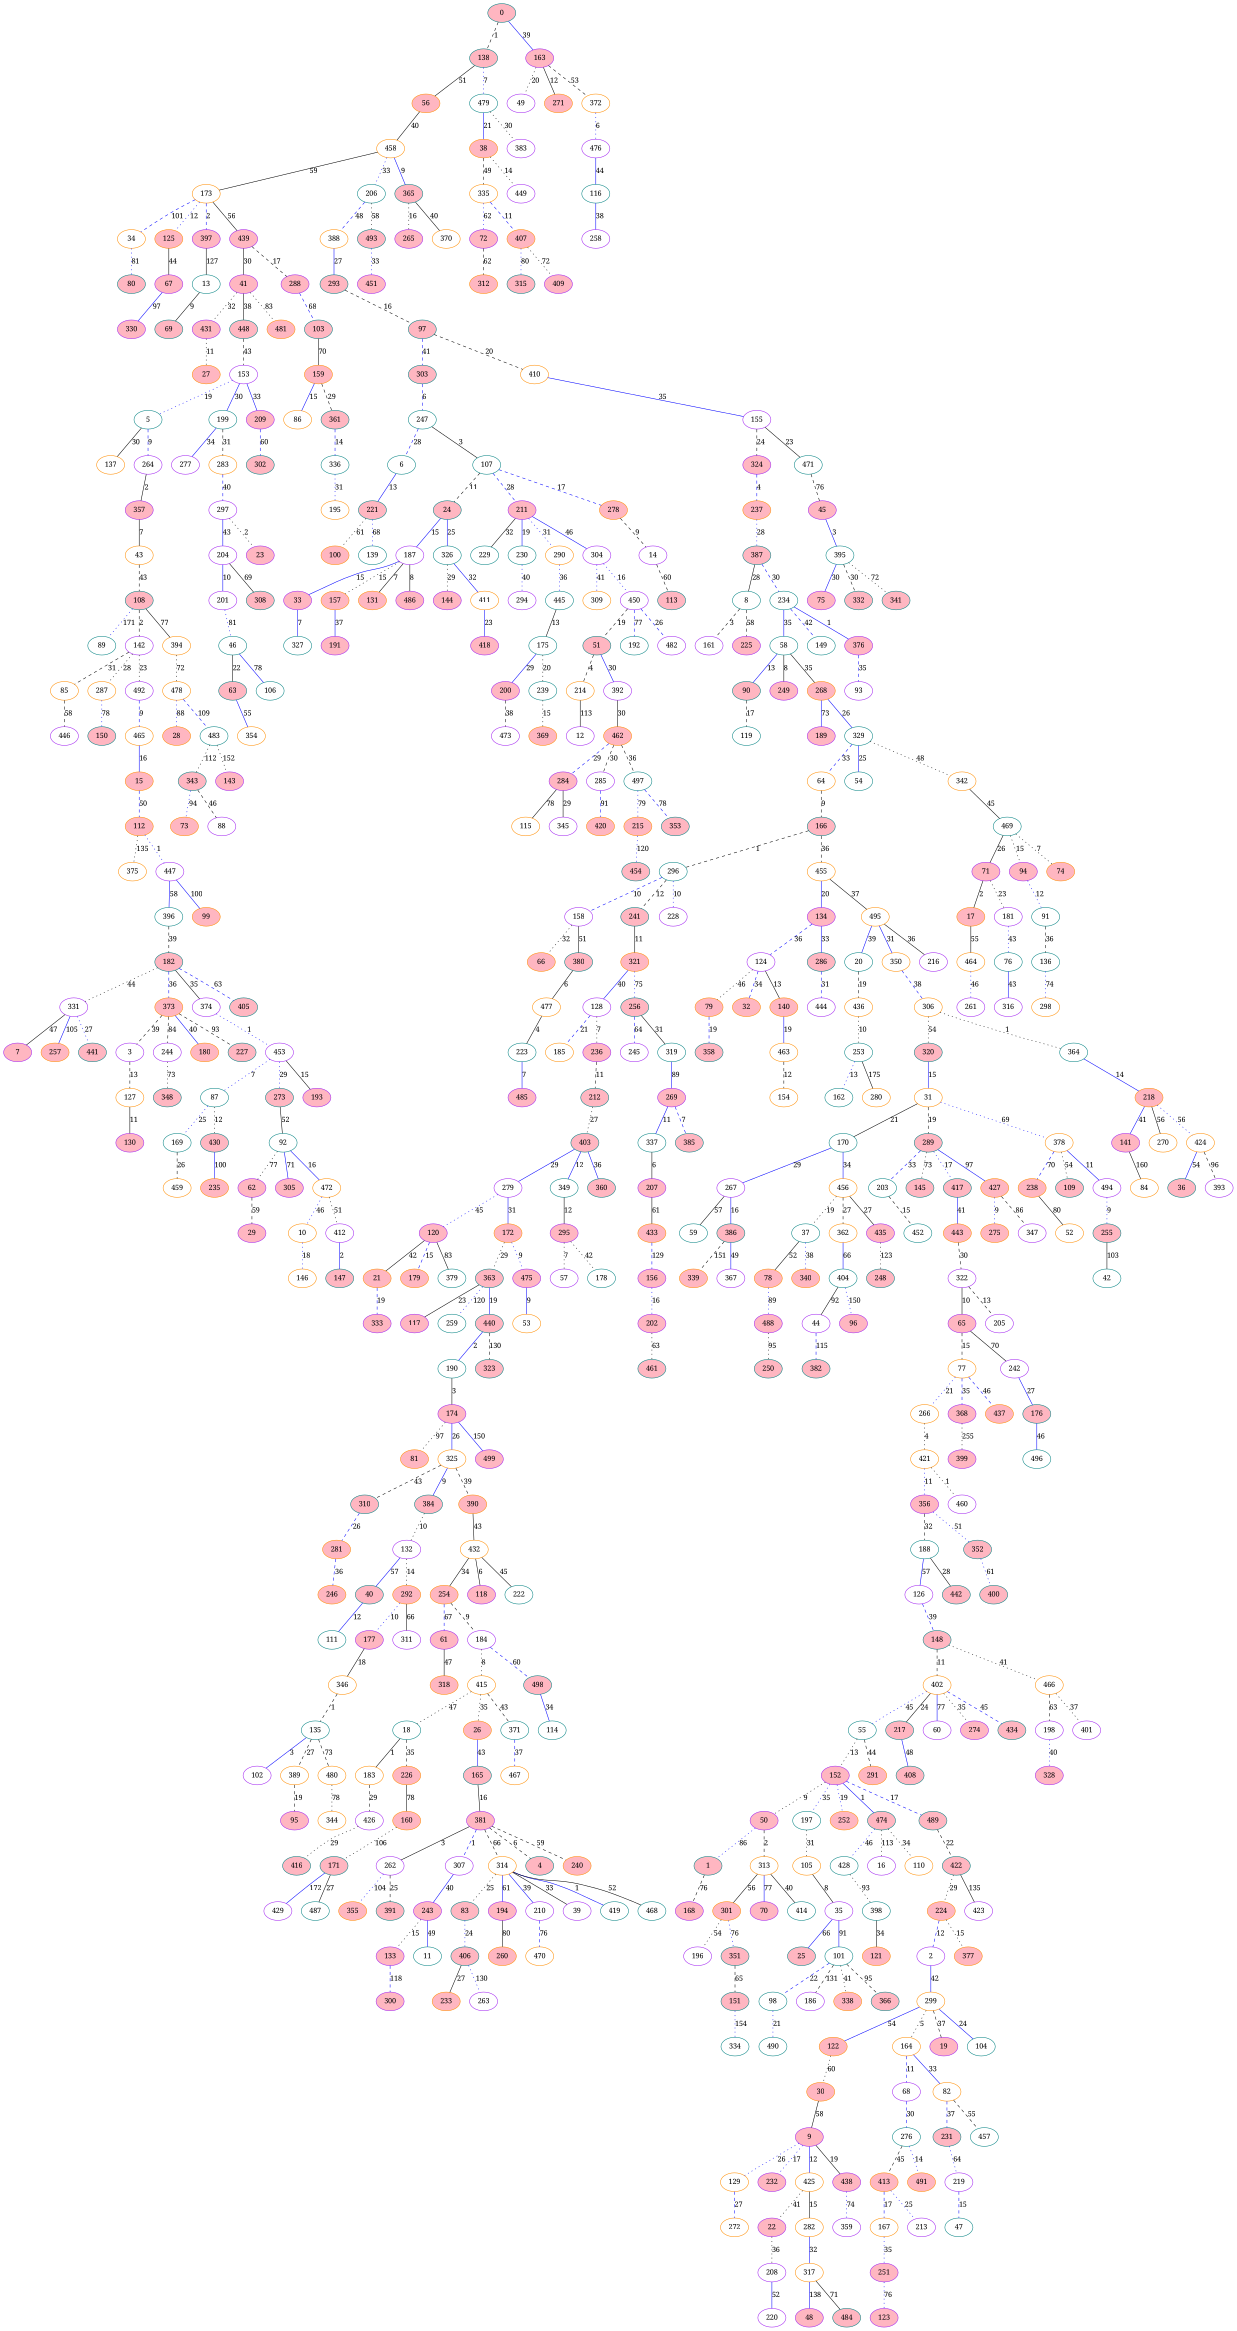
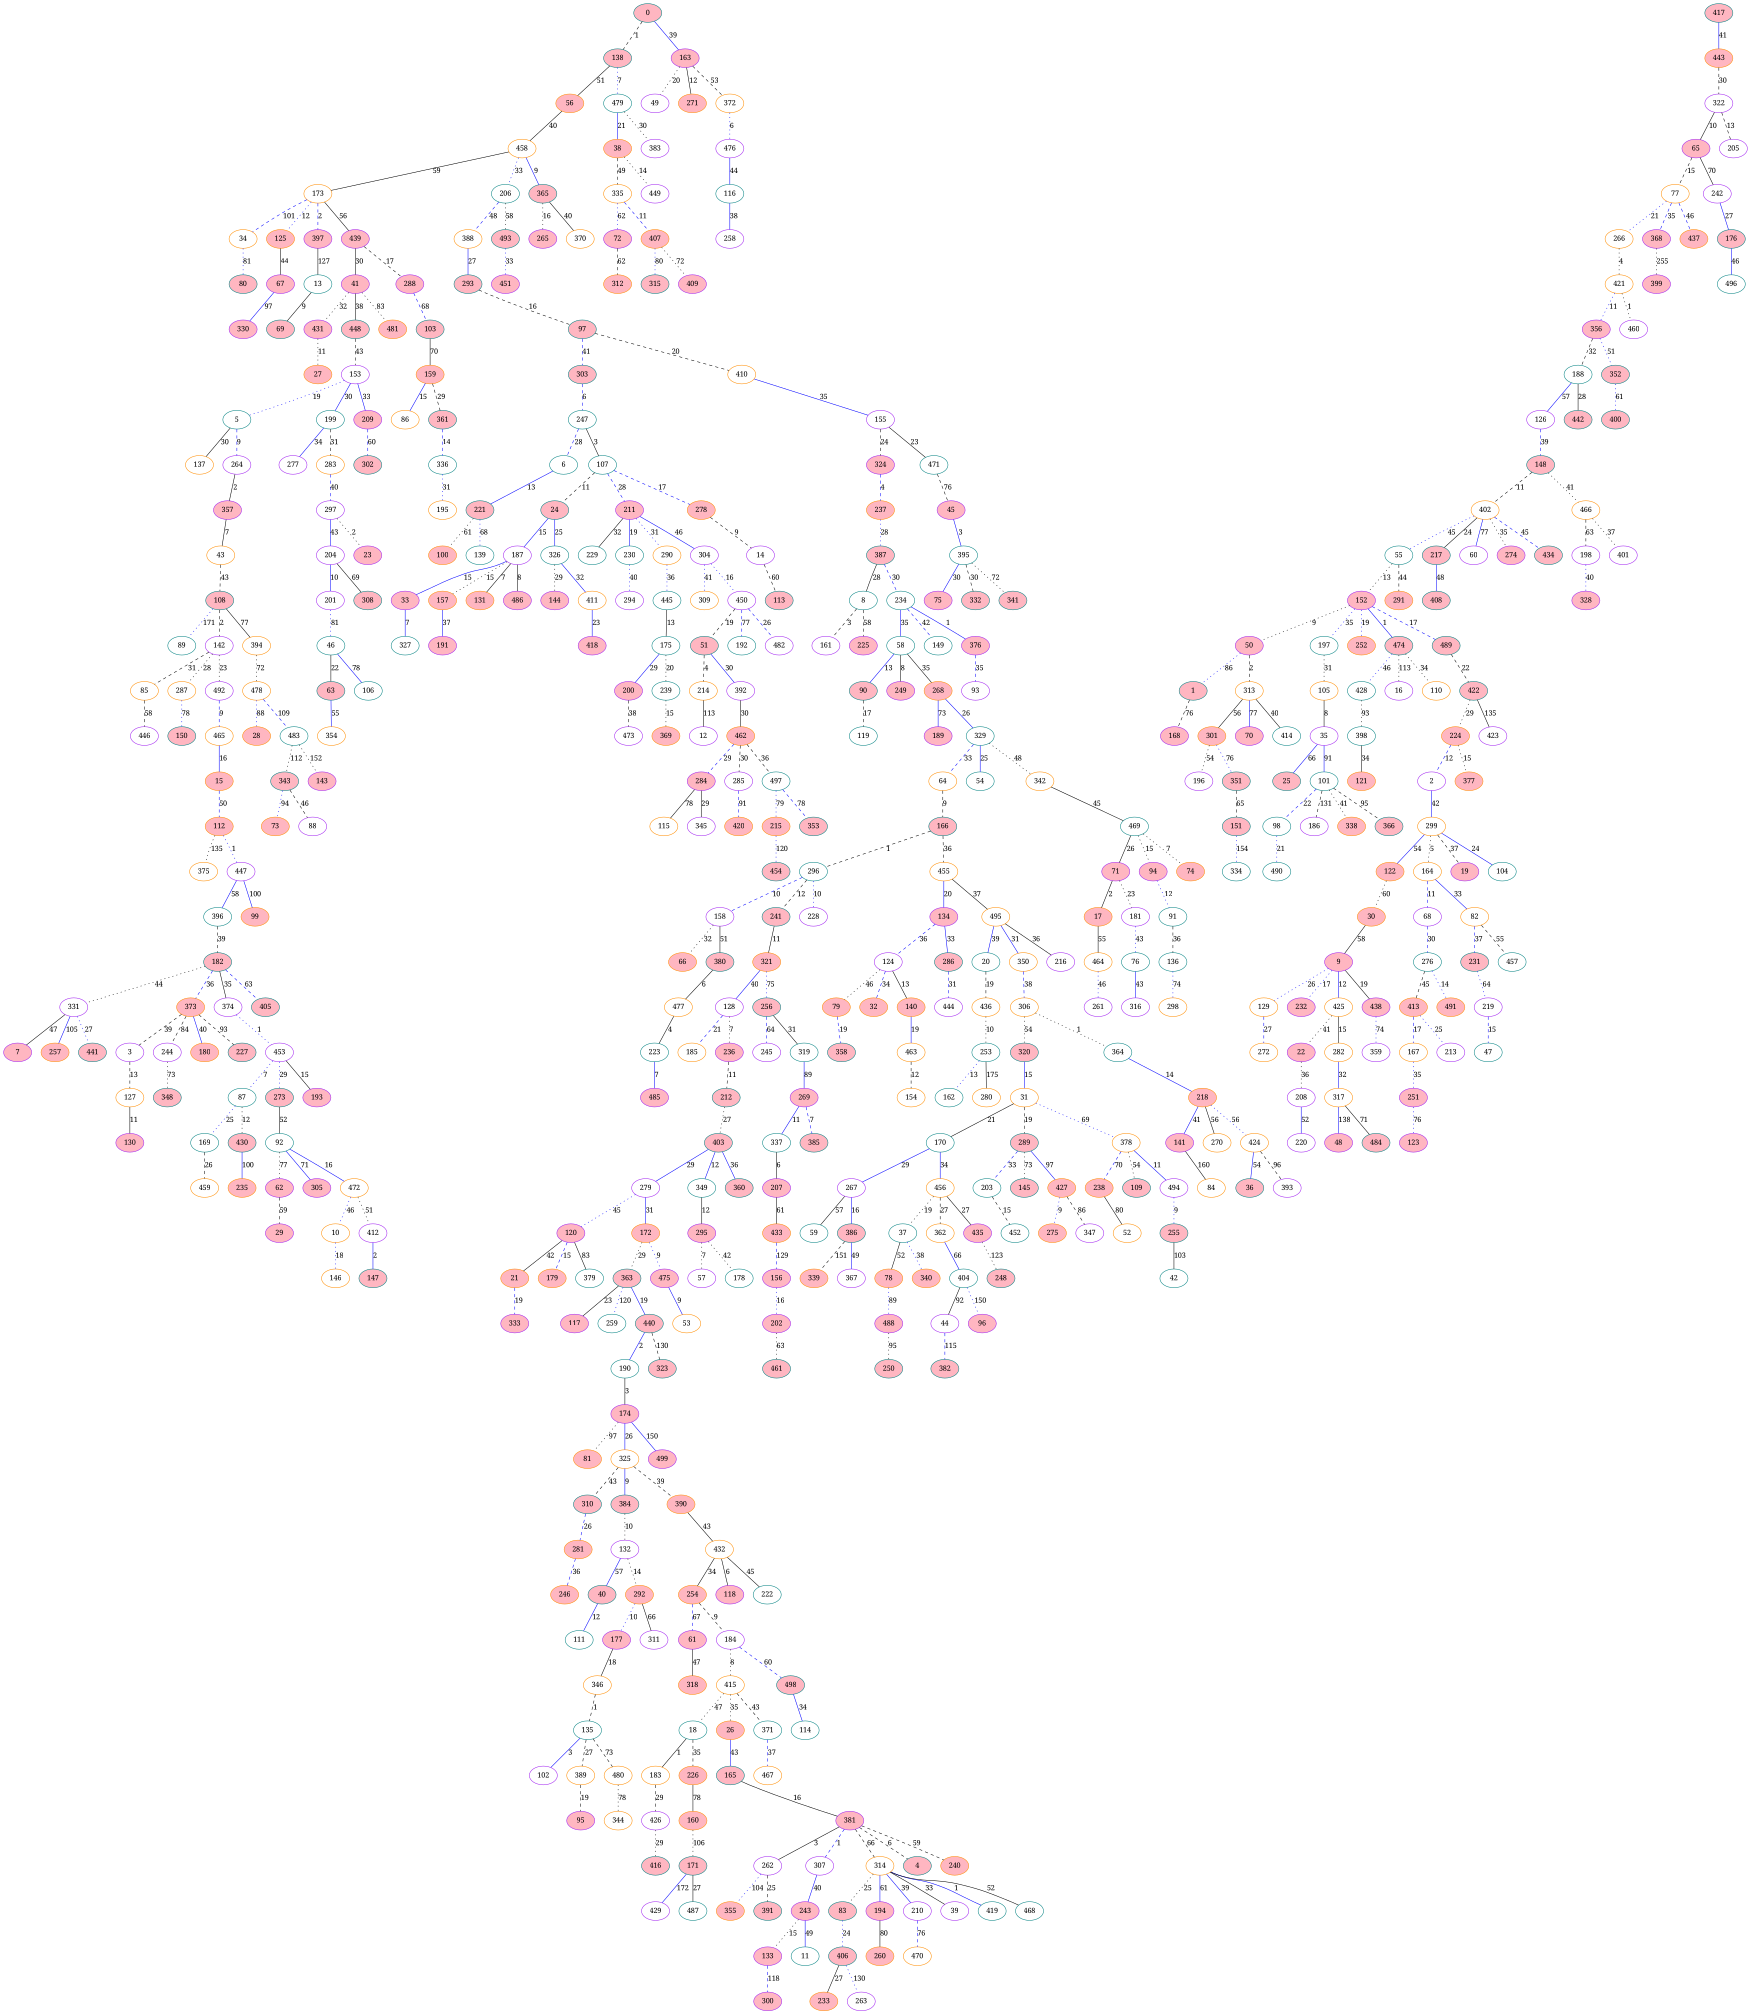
(943, 1165) -> none
